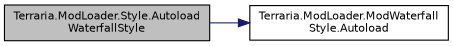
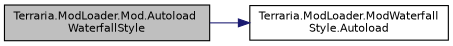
(107, 23) -> (107, 23)
